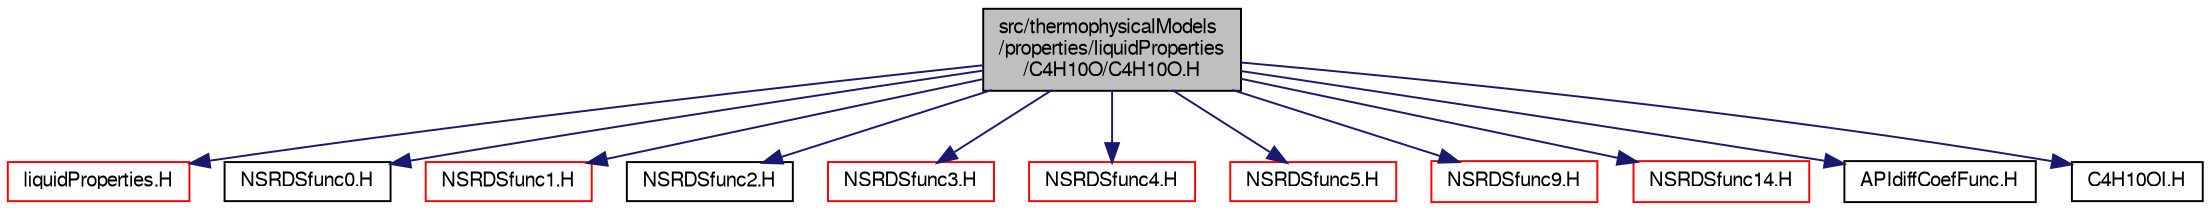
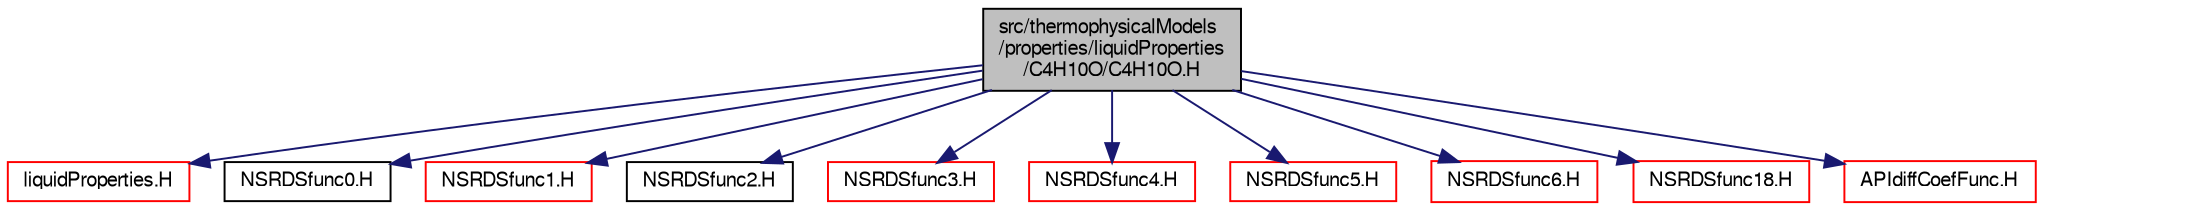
(1514, 182) -> (1514, 182)
(1721, 182) -> (1721, 182)
(1940, 182) -> (1940, 182)
(2137, 182) -> none
